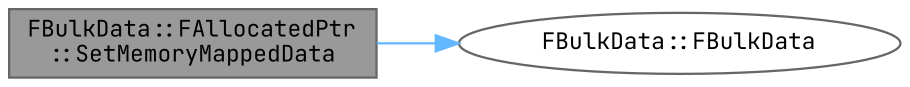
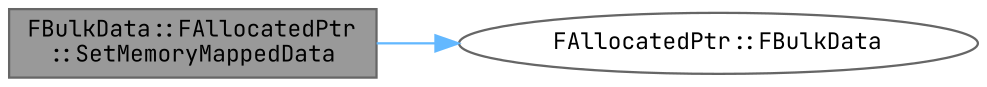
(680, 43) -> (718, 43)
